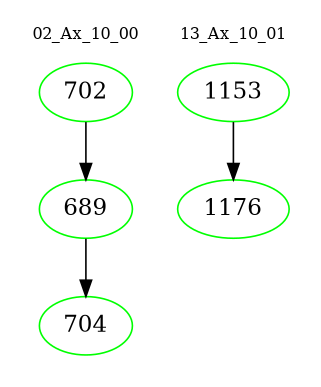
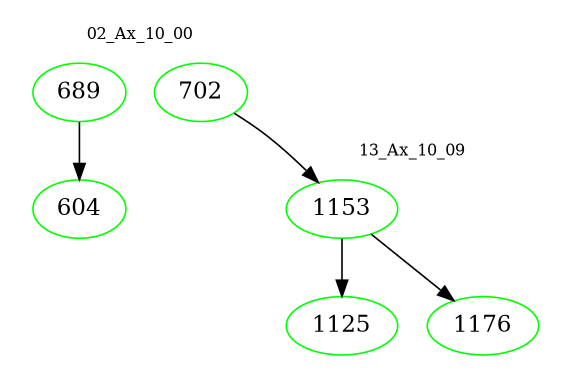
(233, 35) -> (413, 152)
(86, 143) -> (284, 150)
(86, 326) -> (79, 209)
none -> (342, 326)
